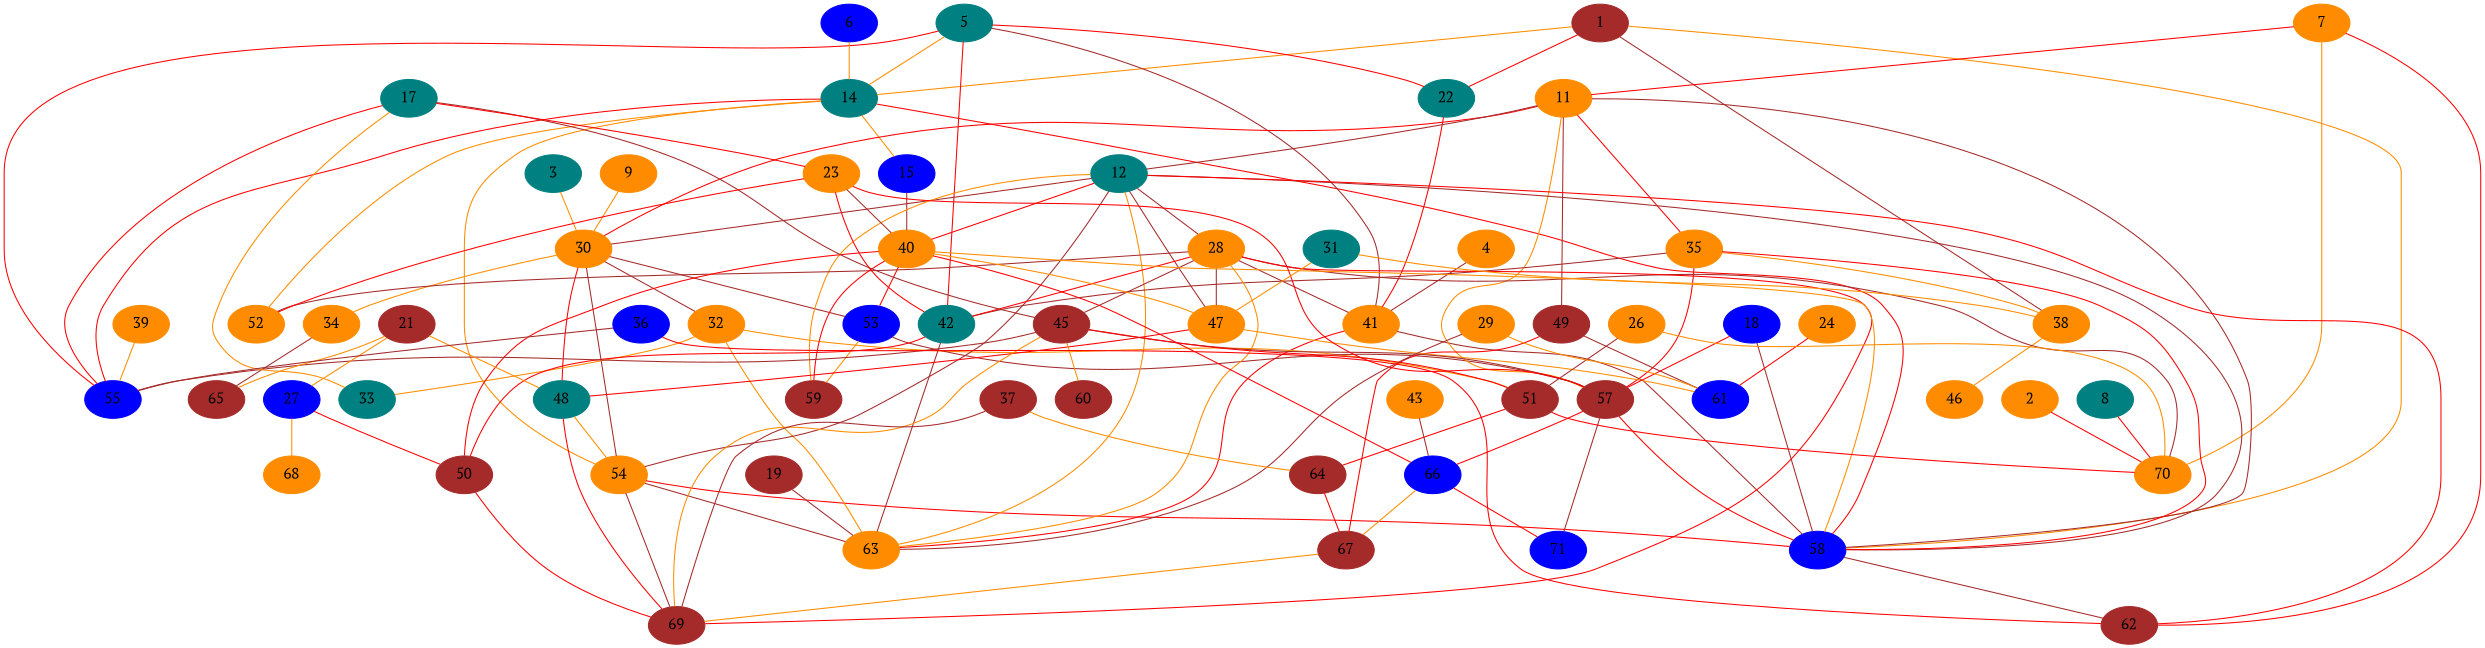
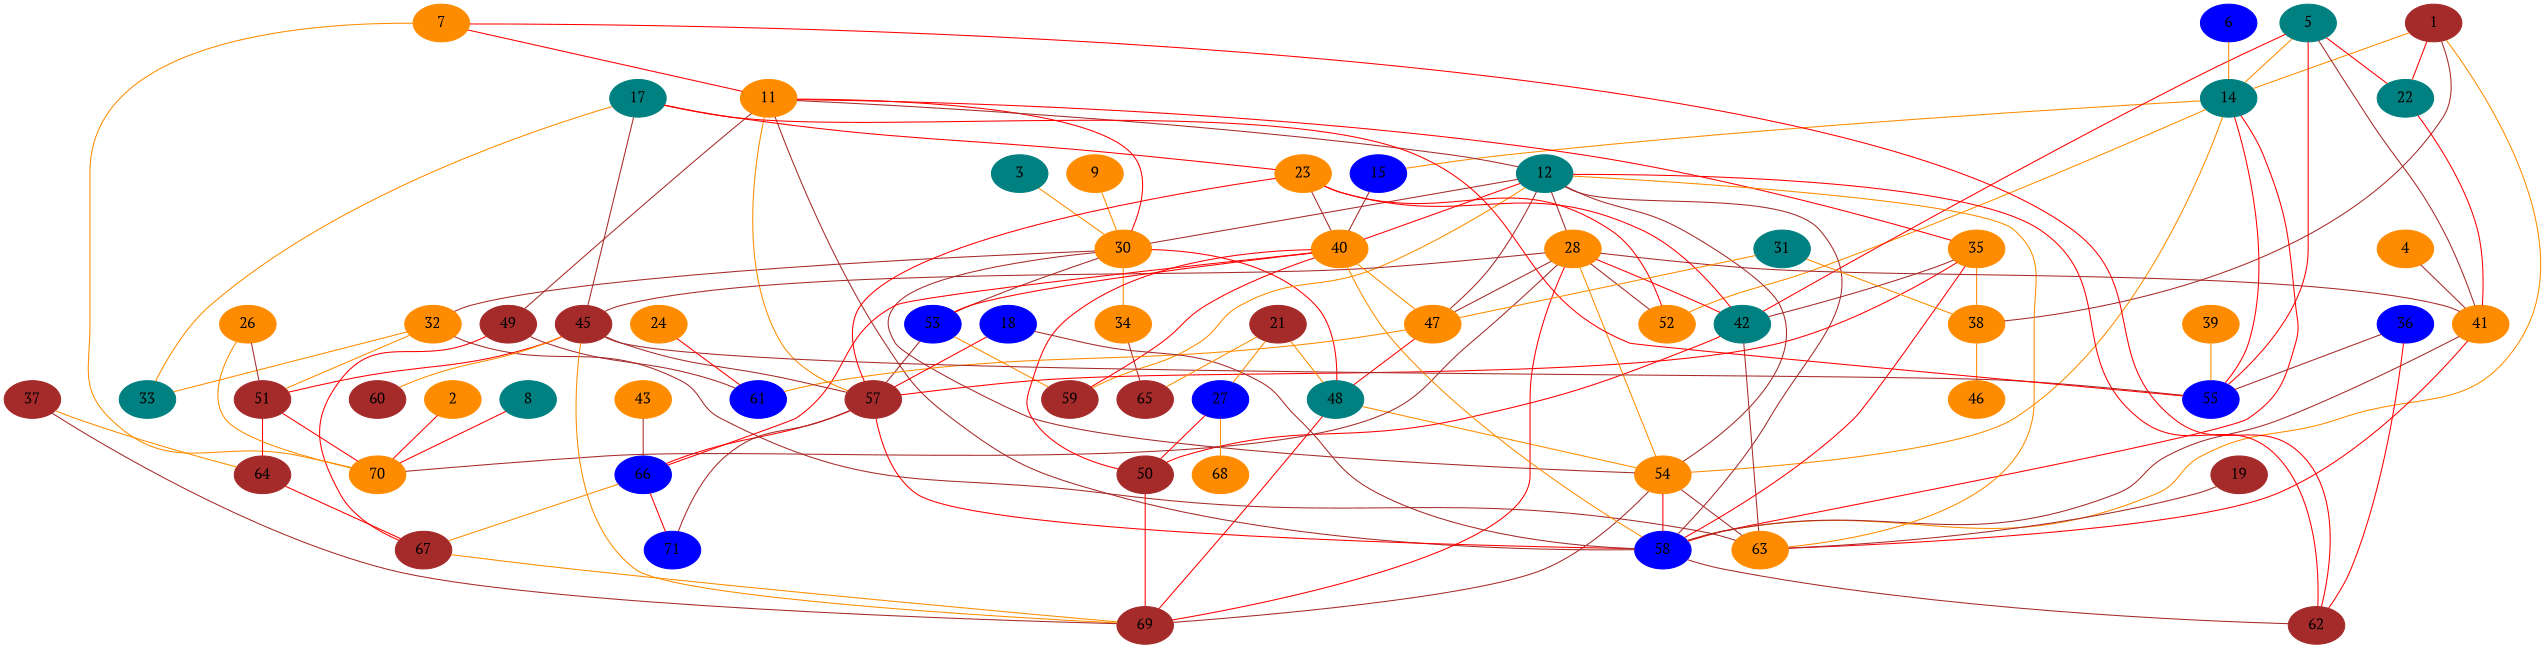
(1486, 324) -> none
(802, 445) -> (1048, 487)
(1158, 492) -> (1616, 357)
